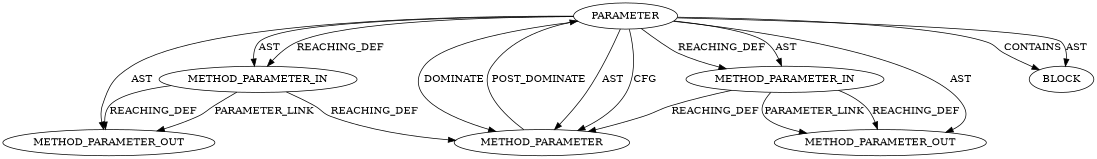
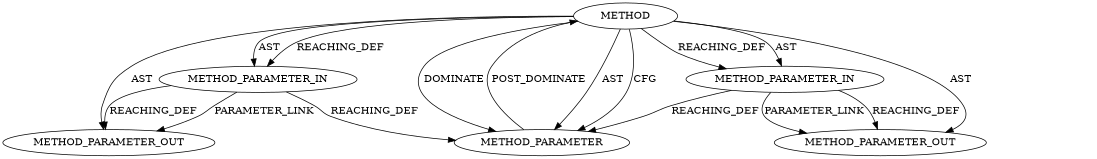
(626, 16) -> (626, 16)
(1062, 79) -> none
